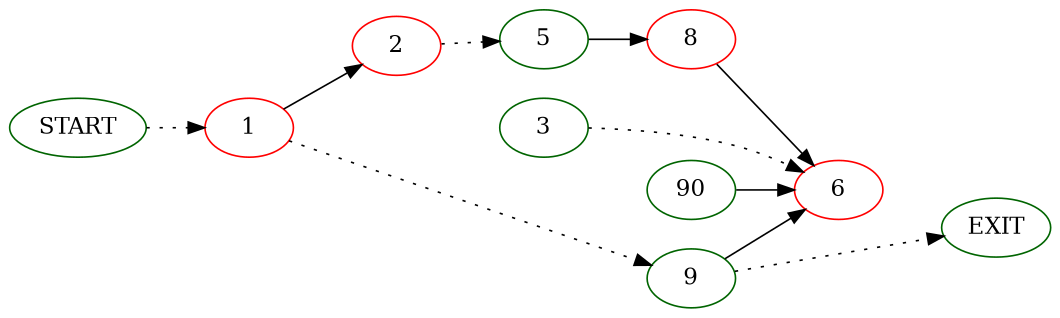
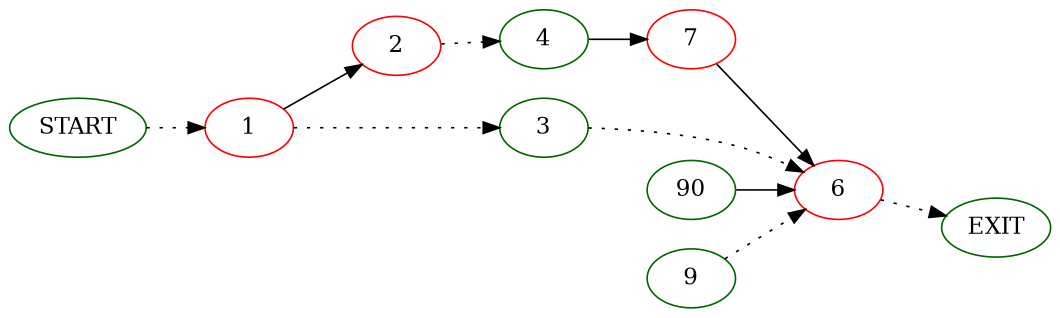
(544, 39) -> (544, 39)
(691, 39) -> (691, 39)
(462, 200) -> (388, 128)
(758, 238) -> (758, 238)
(831, 255) -> (905, 206)
